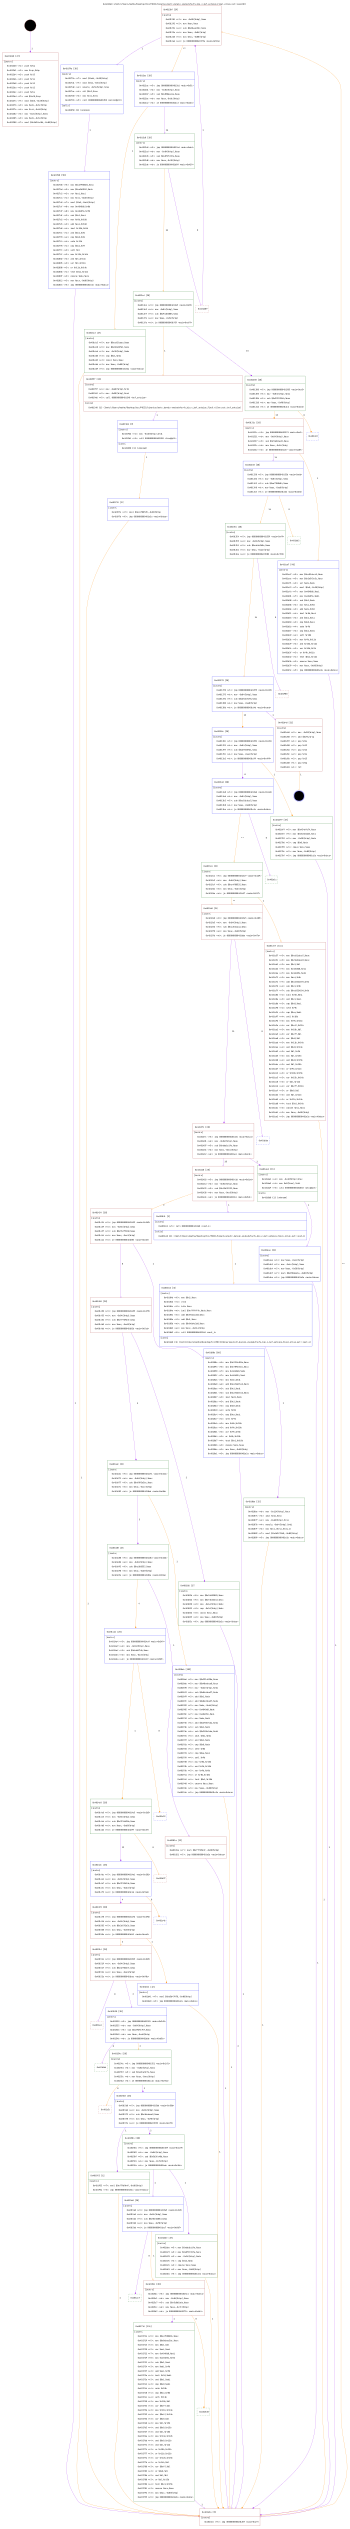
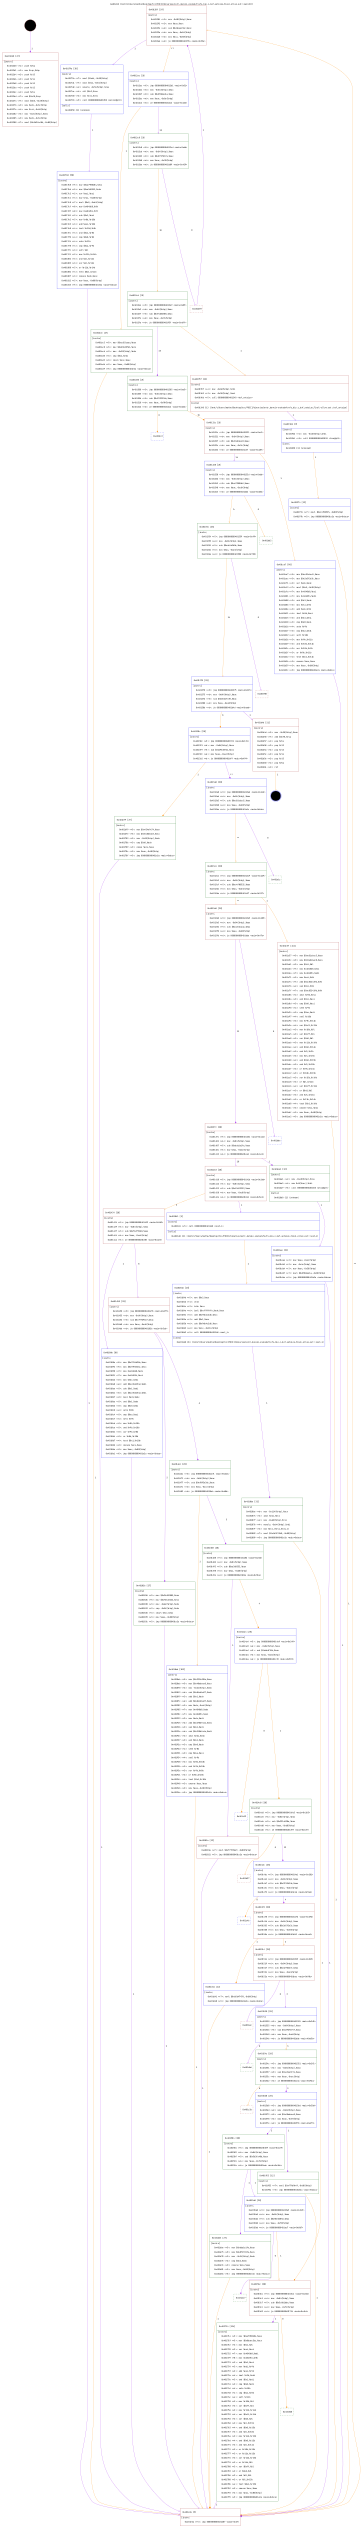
(261, 2026) -> (321, 1910)
